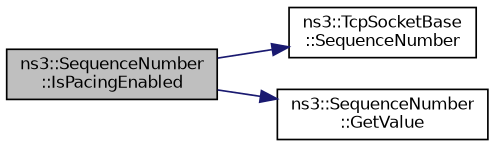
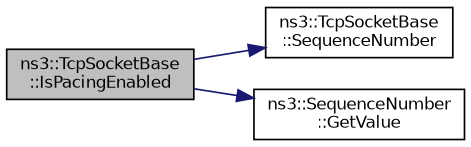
(112, 74) -> (100, 74)
